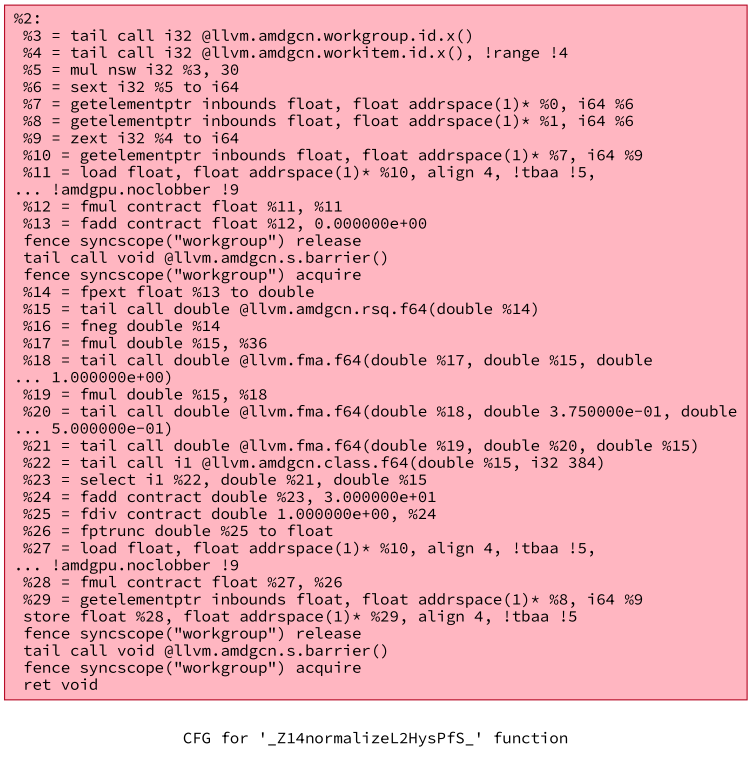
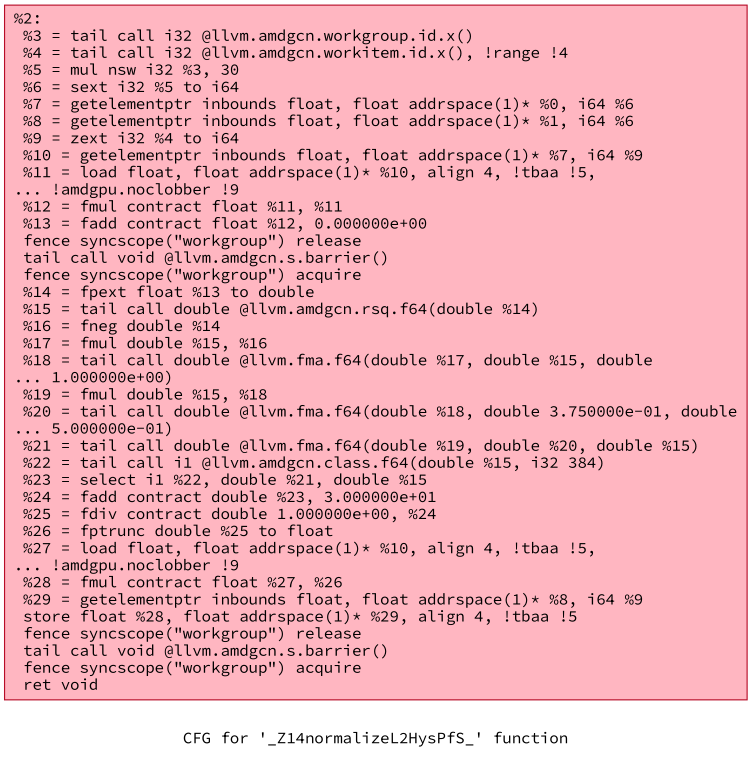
(141, 343) -> (141, 343)
